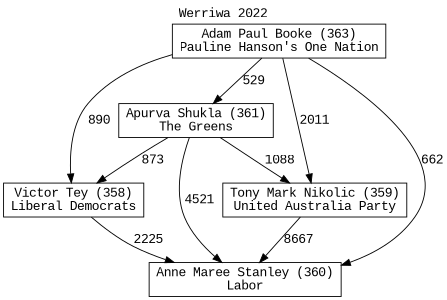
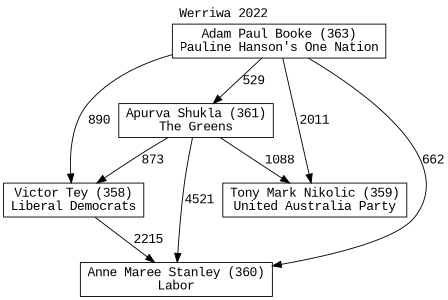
(283, 236) -> none
(149, 240) -> (149, 240)
